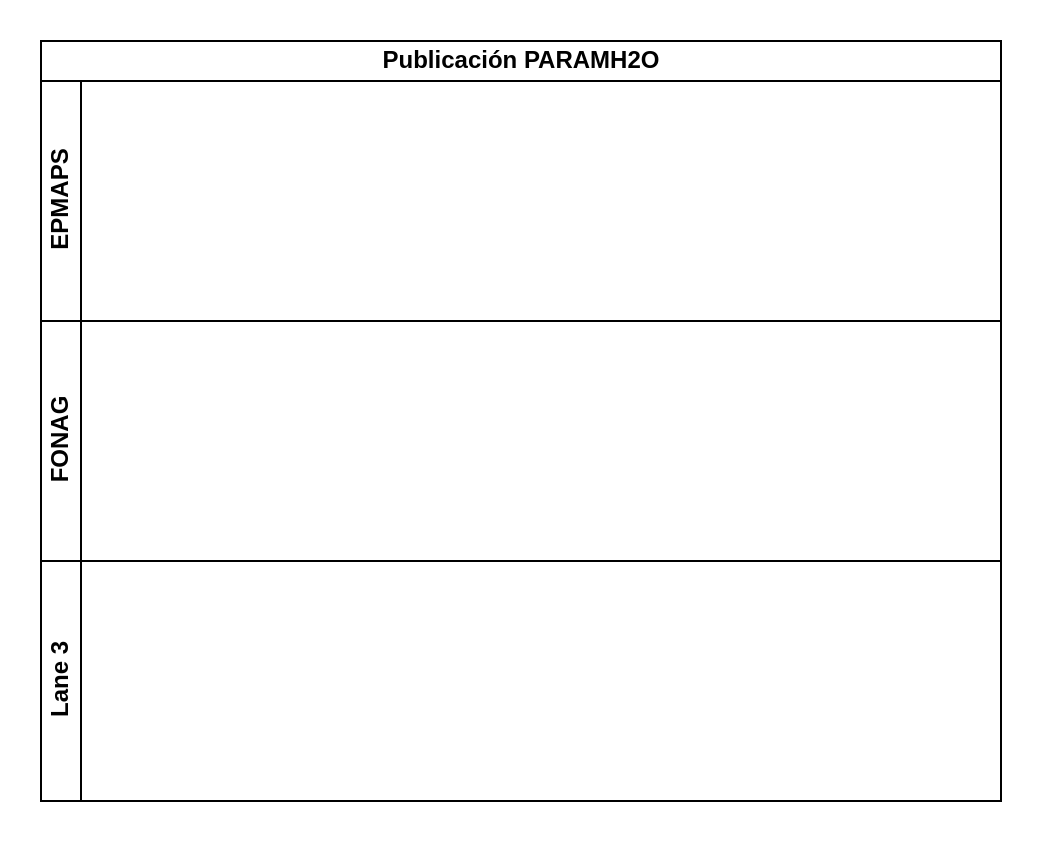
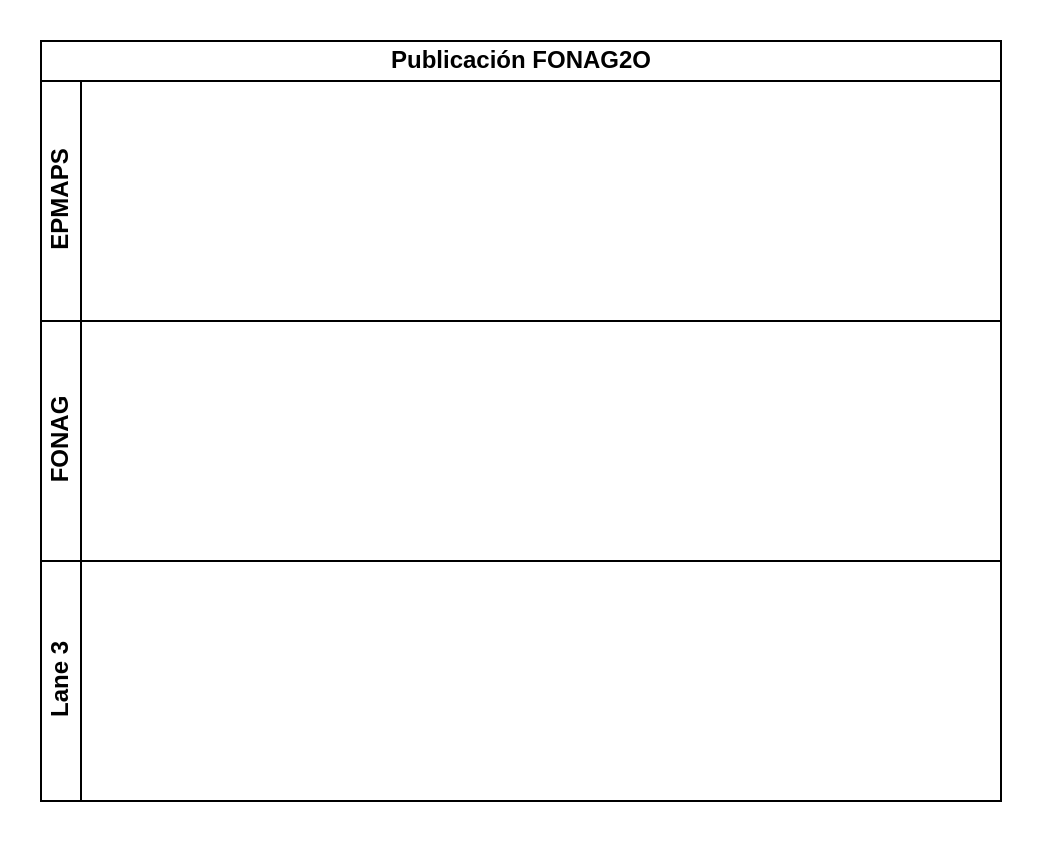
(522, 61) -> (522, 61)
